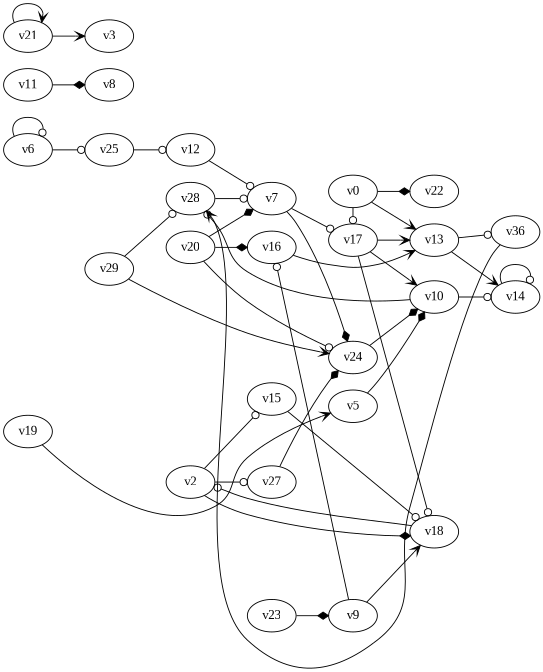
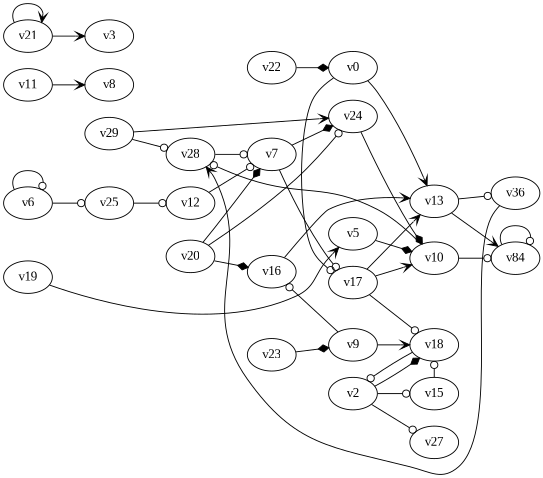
(63, 85) -> (64, 85)
(388, 191) -> (307, 68)
(515, 297) -> (515, 258)
(296, 435) -> none
